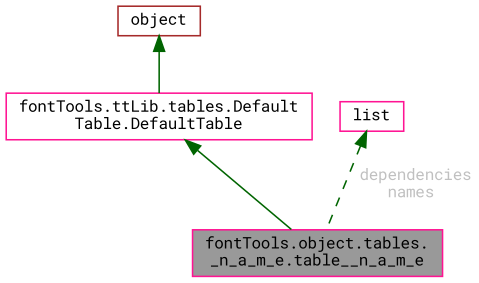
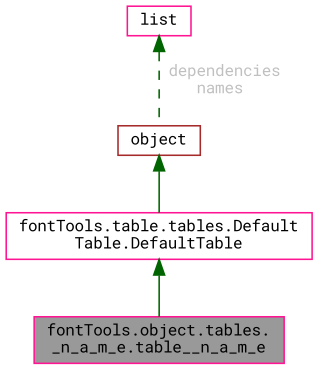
(159, 116) -> (159, 236)
(344, 188) -> (159, 89)
